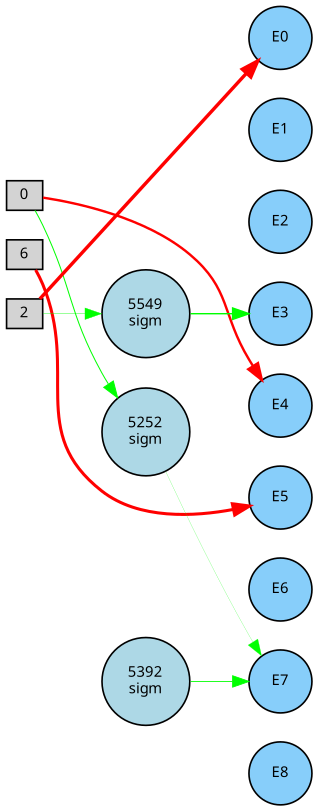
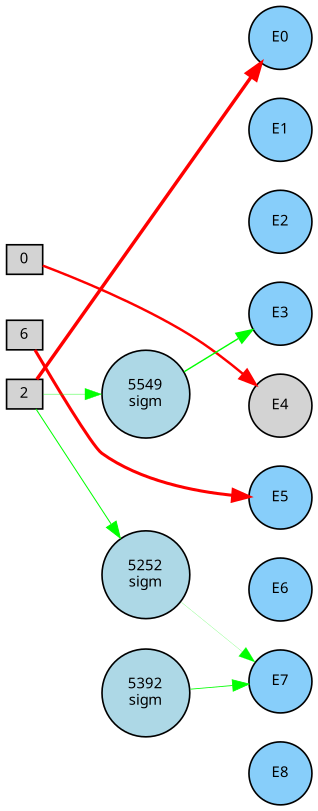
(70, 298) -> (73, 466)
(280, 406) -> (280, 406)
